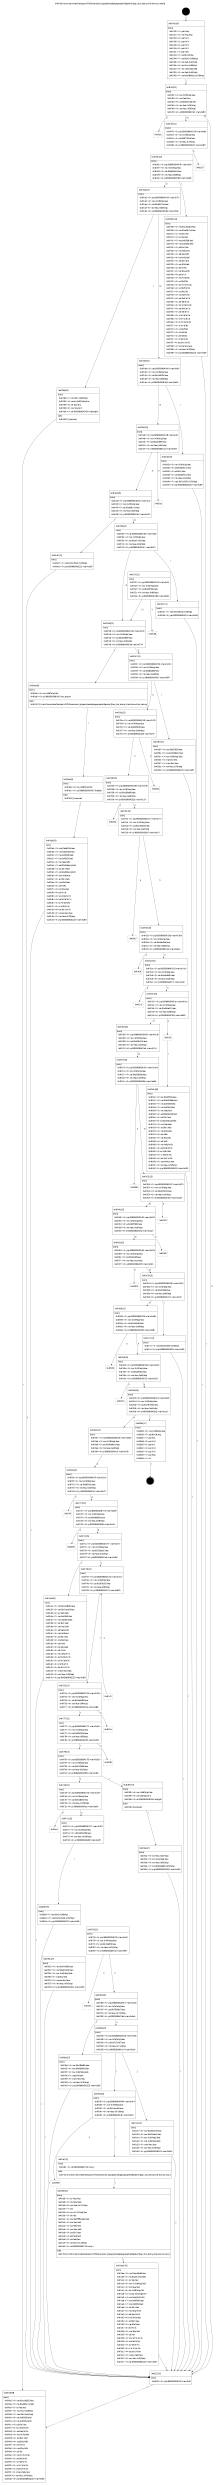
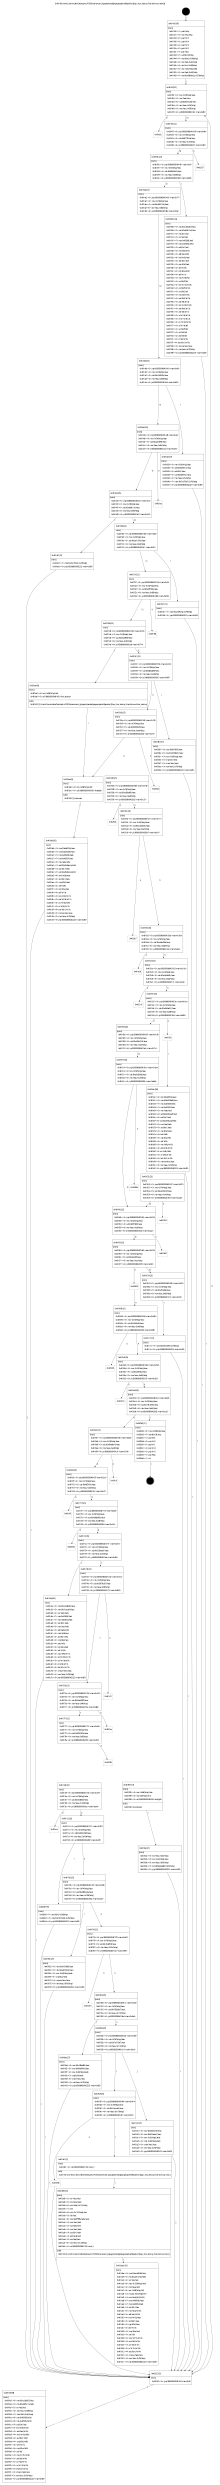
none -> (179, 151)
(78, 405) -> none
(123, 585) -> (142, 561)
(131, 756) -> (109, 757)
(140, 1129) -> (124, 1145)
(149, 1303) -> (134, 1297)
none -> (114, 1481)
(101, 1644) -> (109, 1643)
(79, 1763) -> none
none -> (84, 1888)
(162, 2362) -> (67, 2301)
